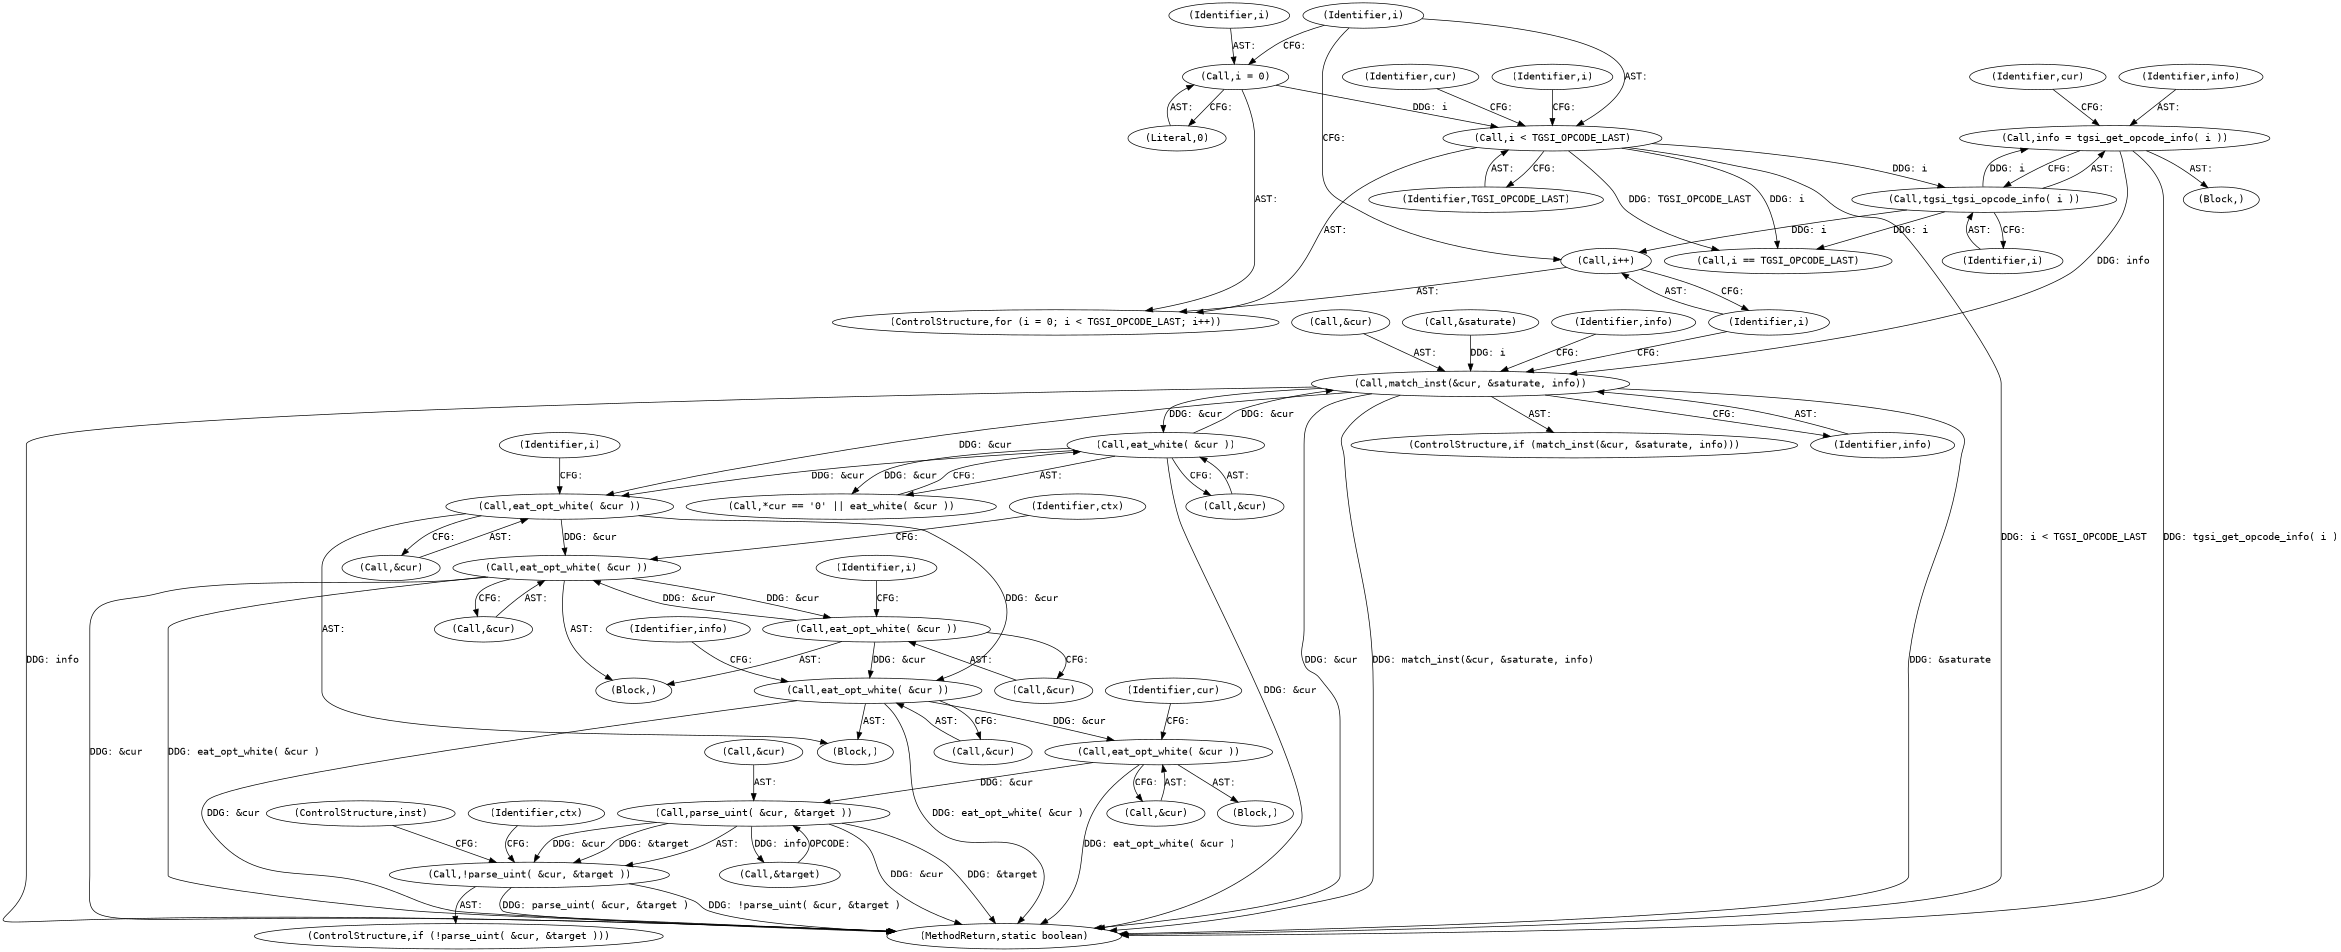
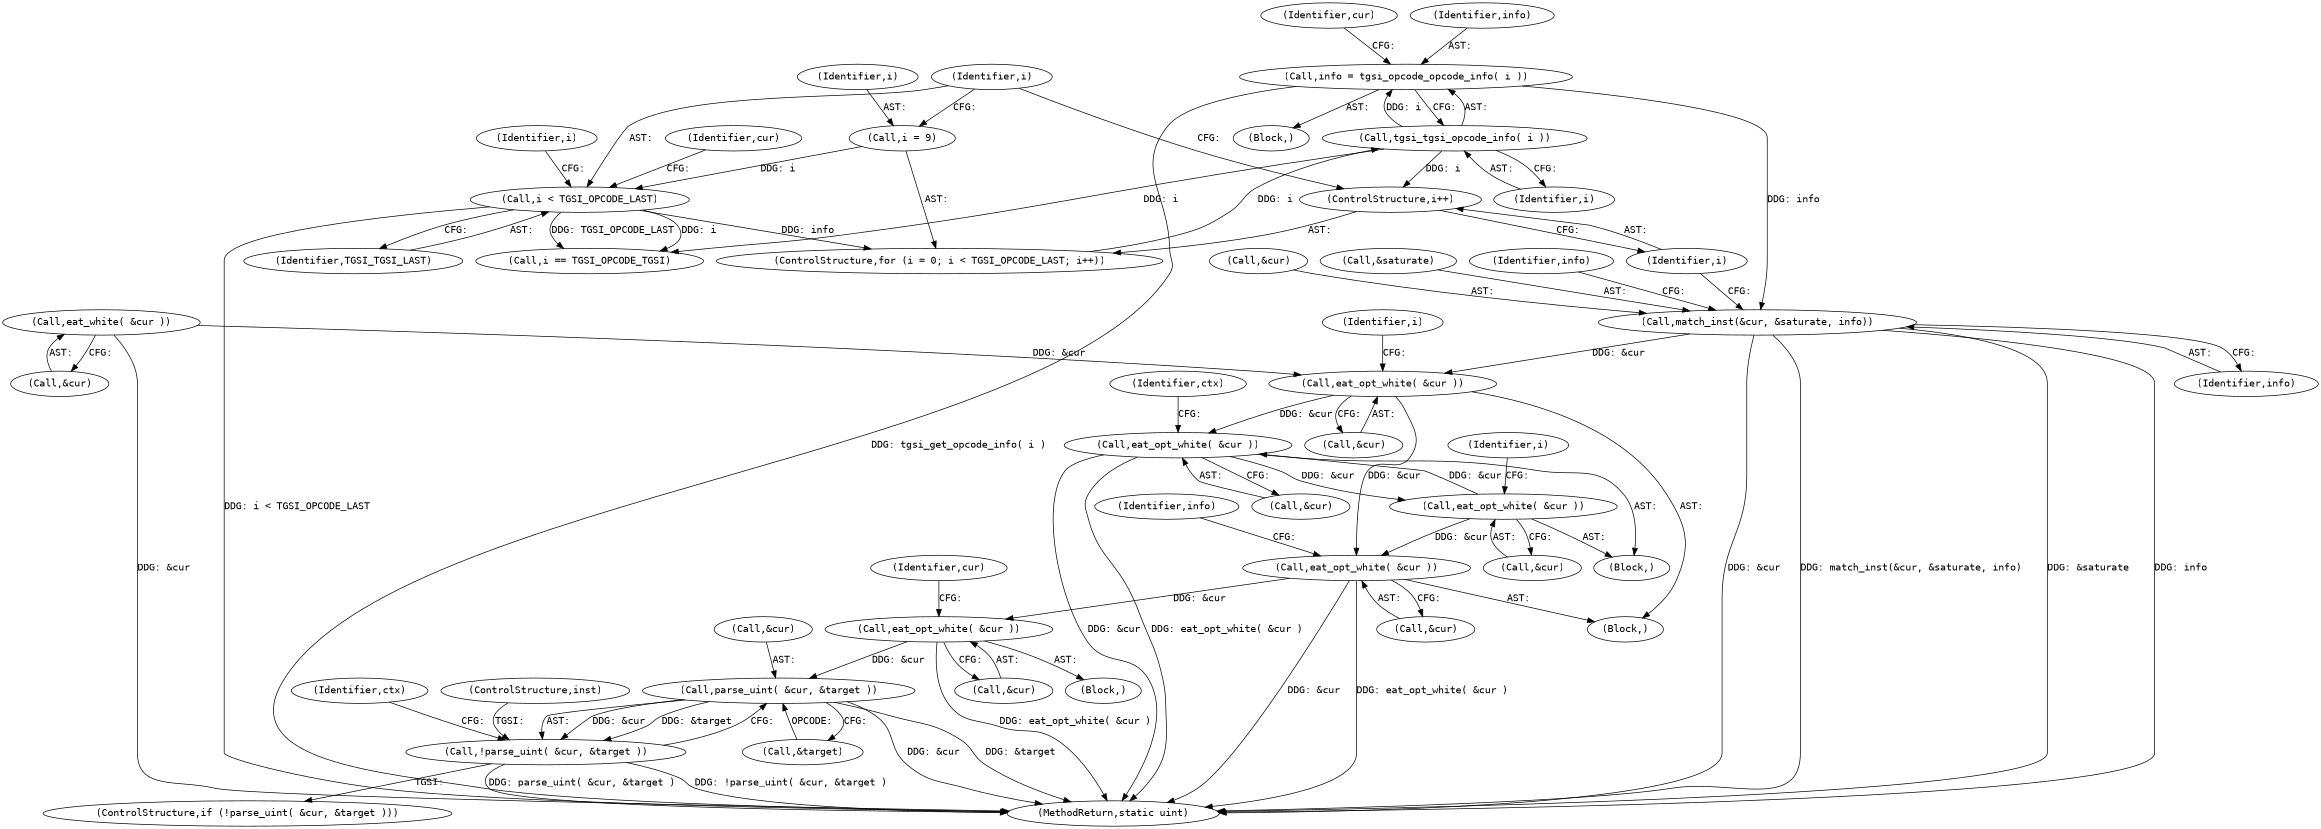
(1236, 77) -> (902, 138)
(1177, 138) -> none
(2115, 138) -> (1406, 77)
(1796, 157) -> (1234, 209)
(1486, 200) -> (353, 261)
(1339, 230) -> (808, 230)
(1606, 261) -> (1390, 200)
(1778, 261) -> (590, 261)
(1488, 353) -> (1618, 292)
(1236, 394) -> none
(1257, 405) -> none
(1574, 445) -> none
(841, 507) -> none
none -> (715, 733)
(470, 844) -> (513, 721)
(781, 844) -> (858, 721)
(474, 906) -> (432, 783)
(1004, 936) -> (1113, 814)
